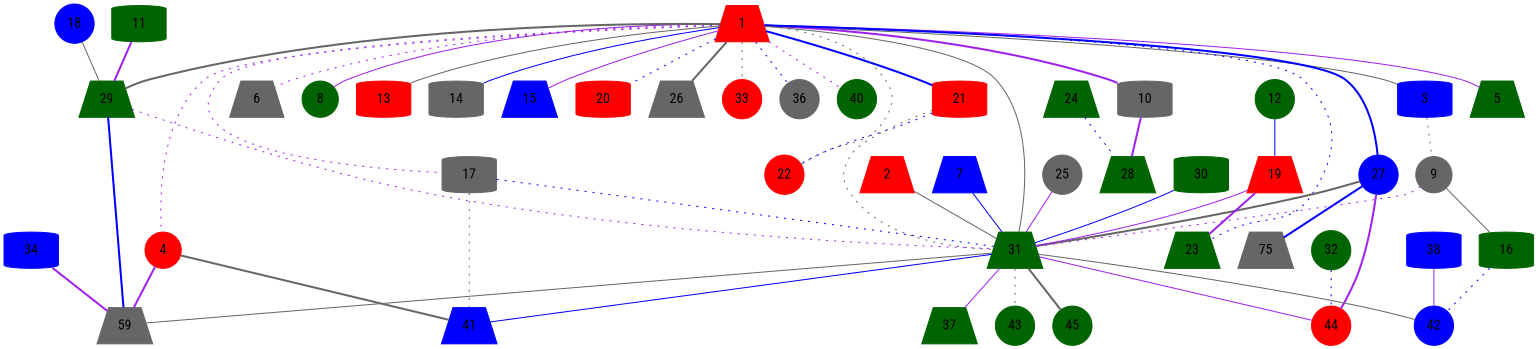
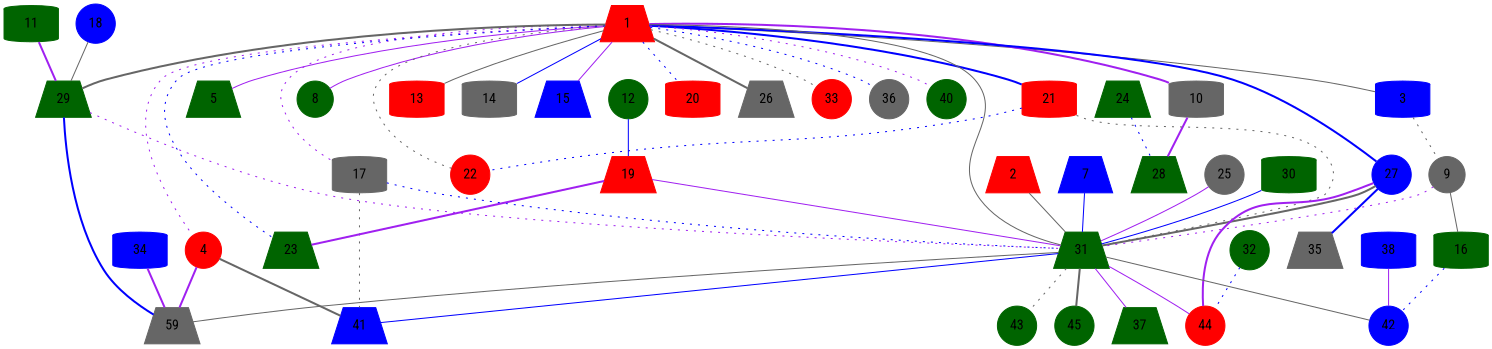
(257, 99) -> none
(1266, 250) -> (1315, 250)
